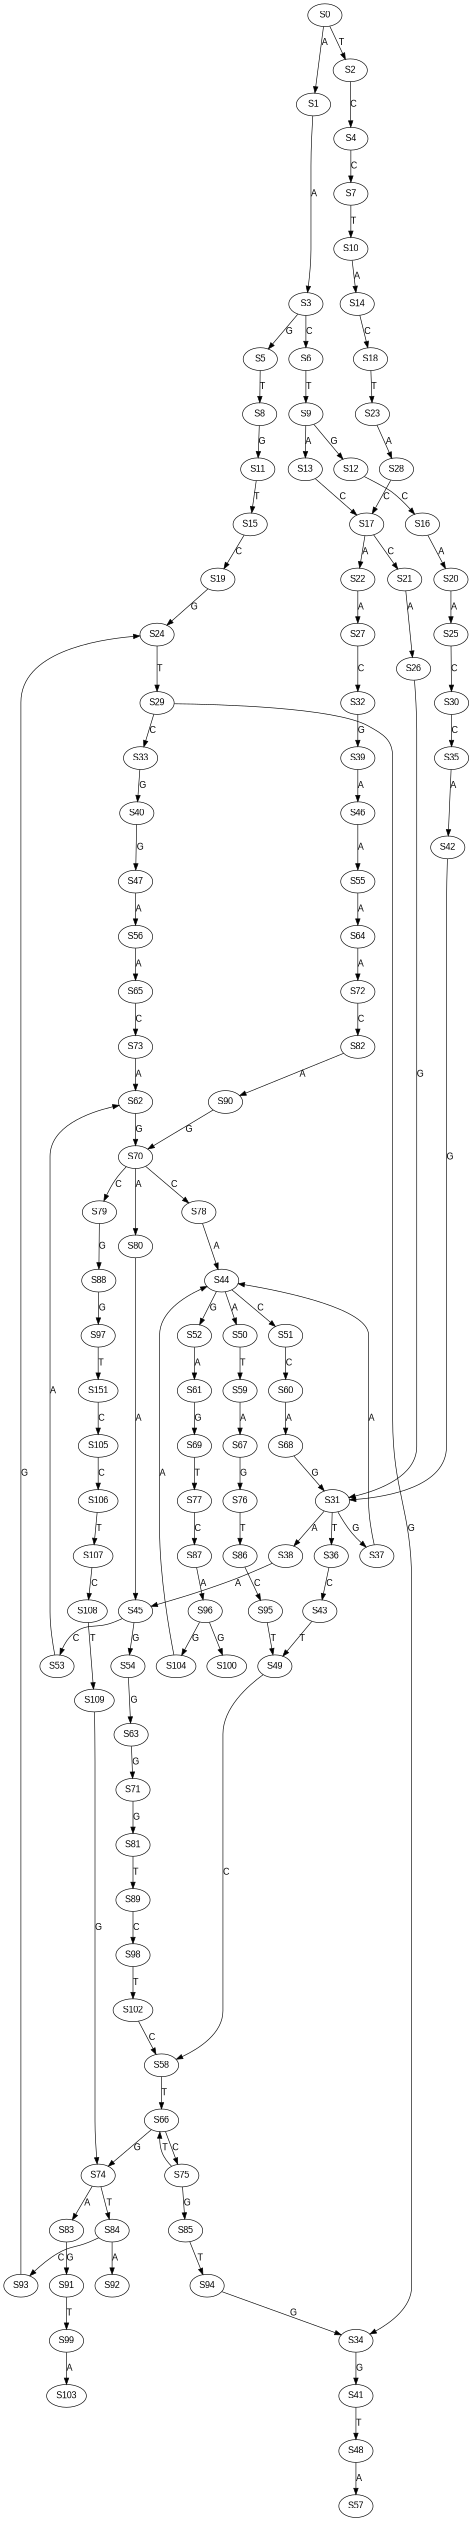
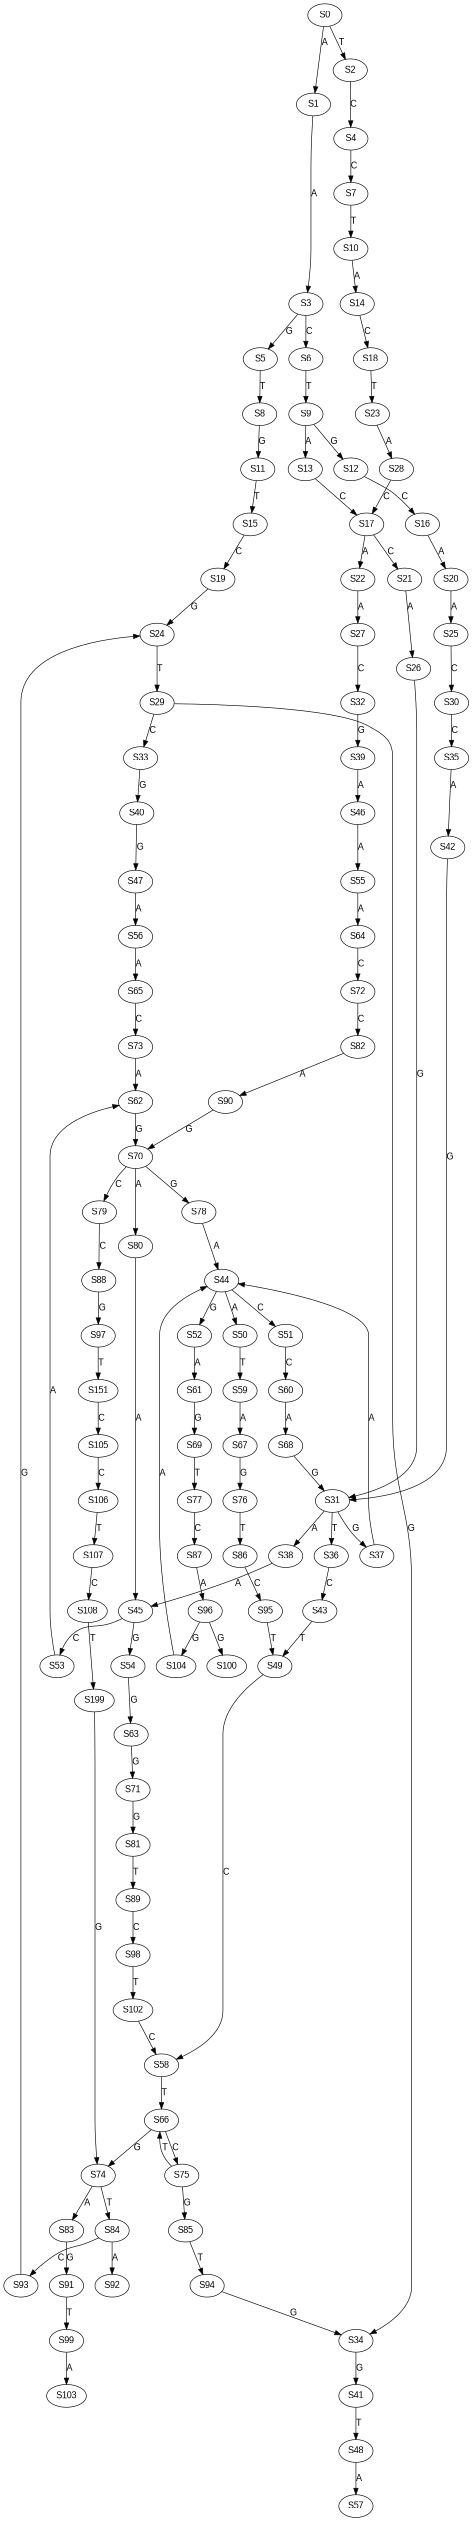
(361, 964) -> (361, 964)
(174, 1185) -> (174, 1185)
(103, 1246) -> (103, 1246)
(94, 1700) -> (94, 1700)
